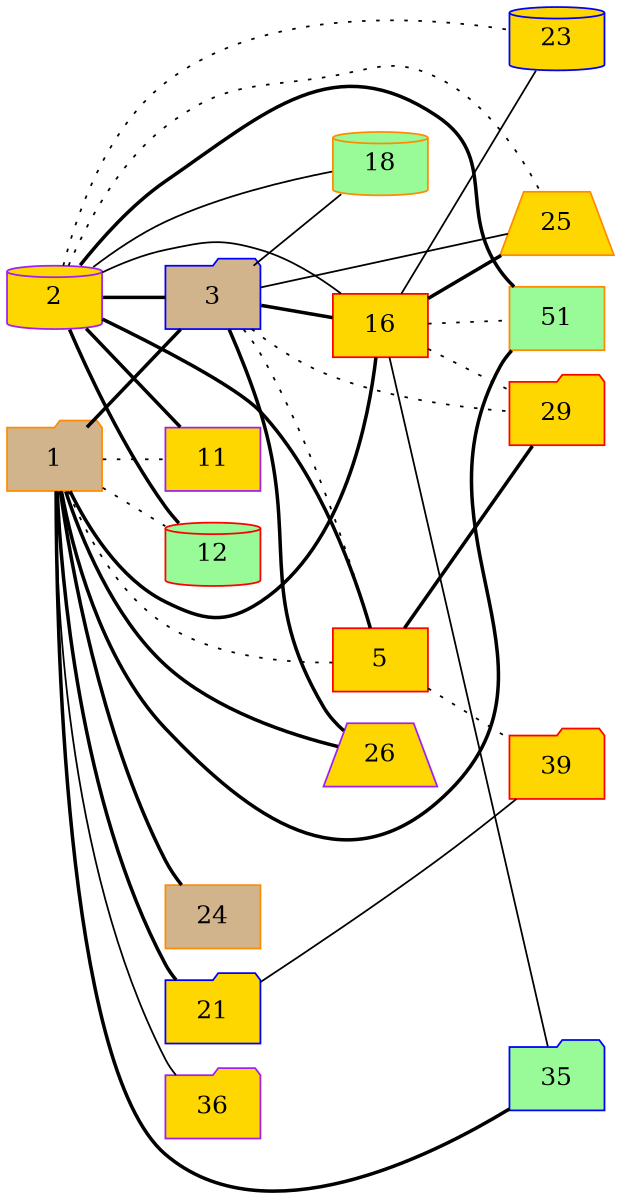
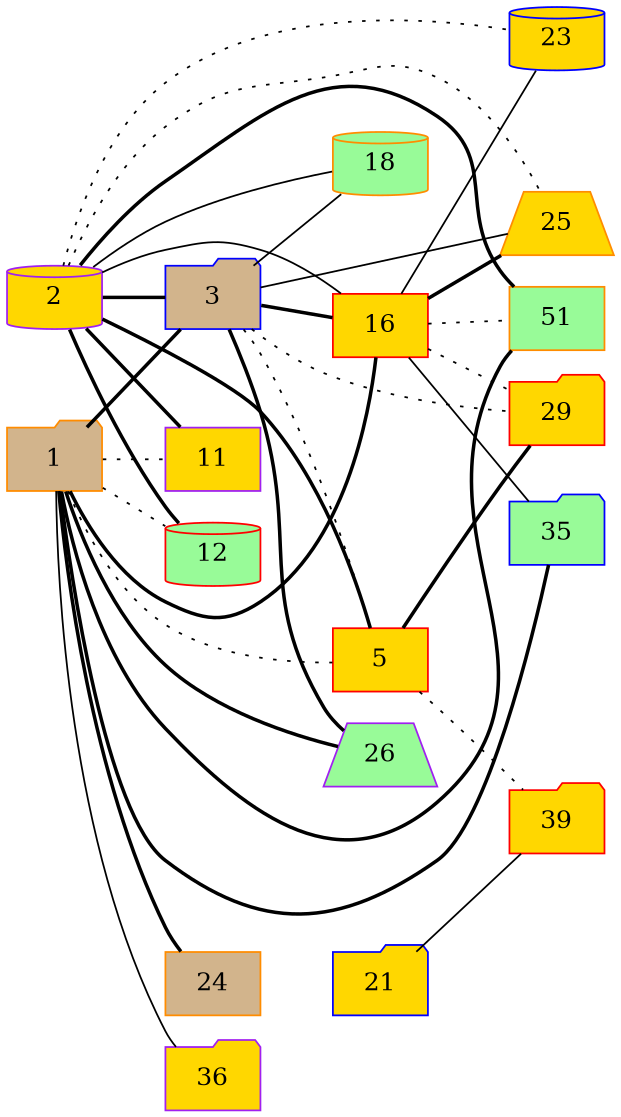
(89, 743) -> none
(380, 755) -> (380, 755)
